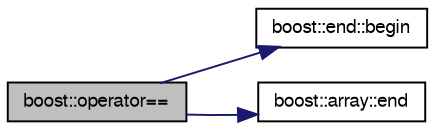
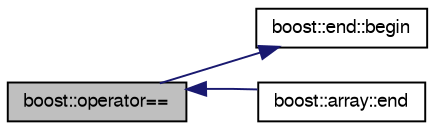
(212, 115) -> (232, 89)
